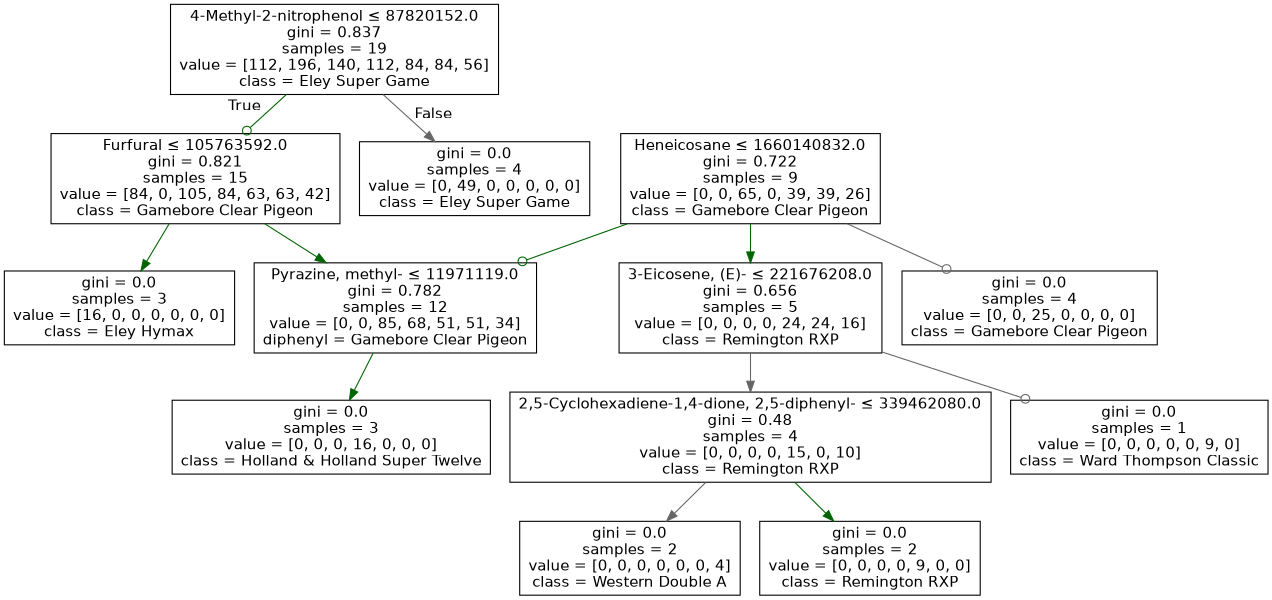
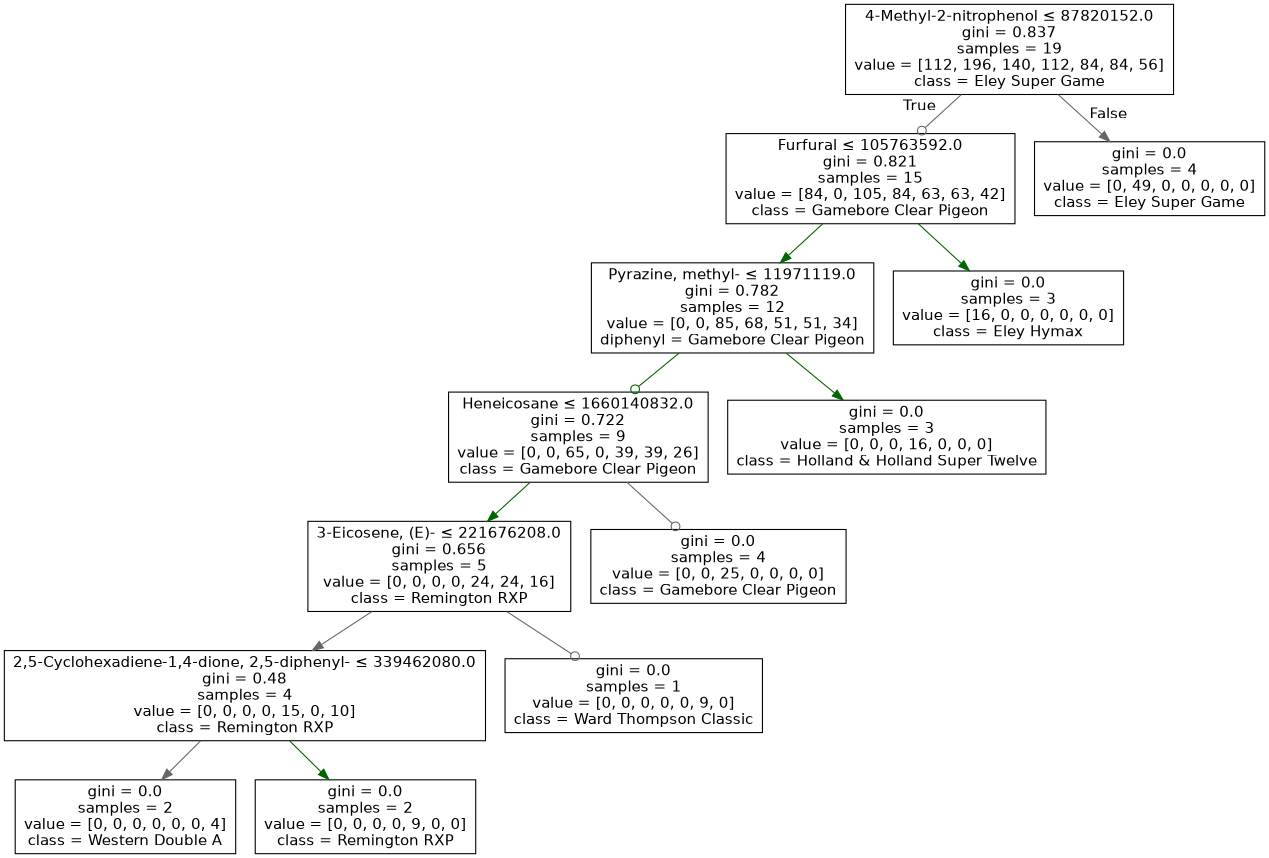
(268, 111) -> (943, 111)
(577, 242) -> (659, 370)
